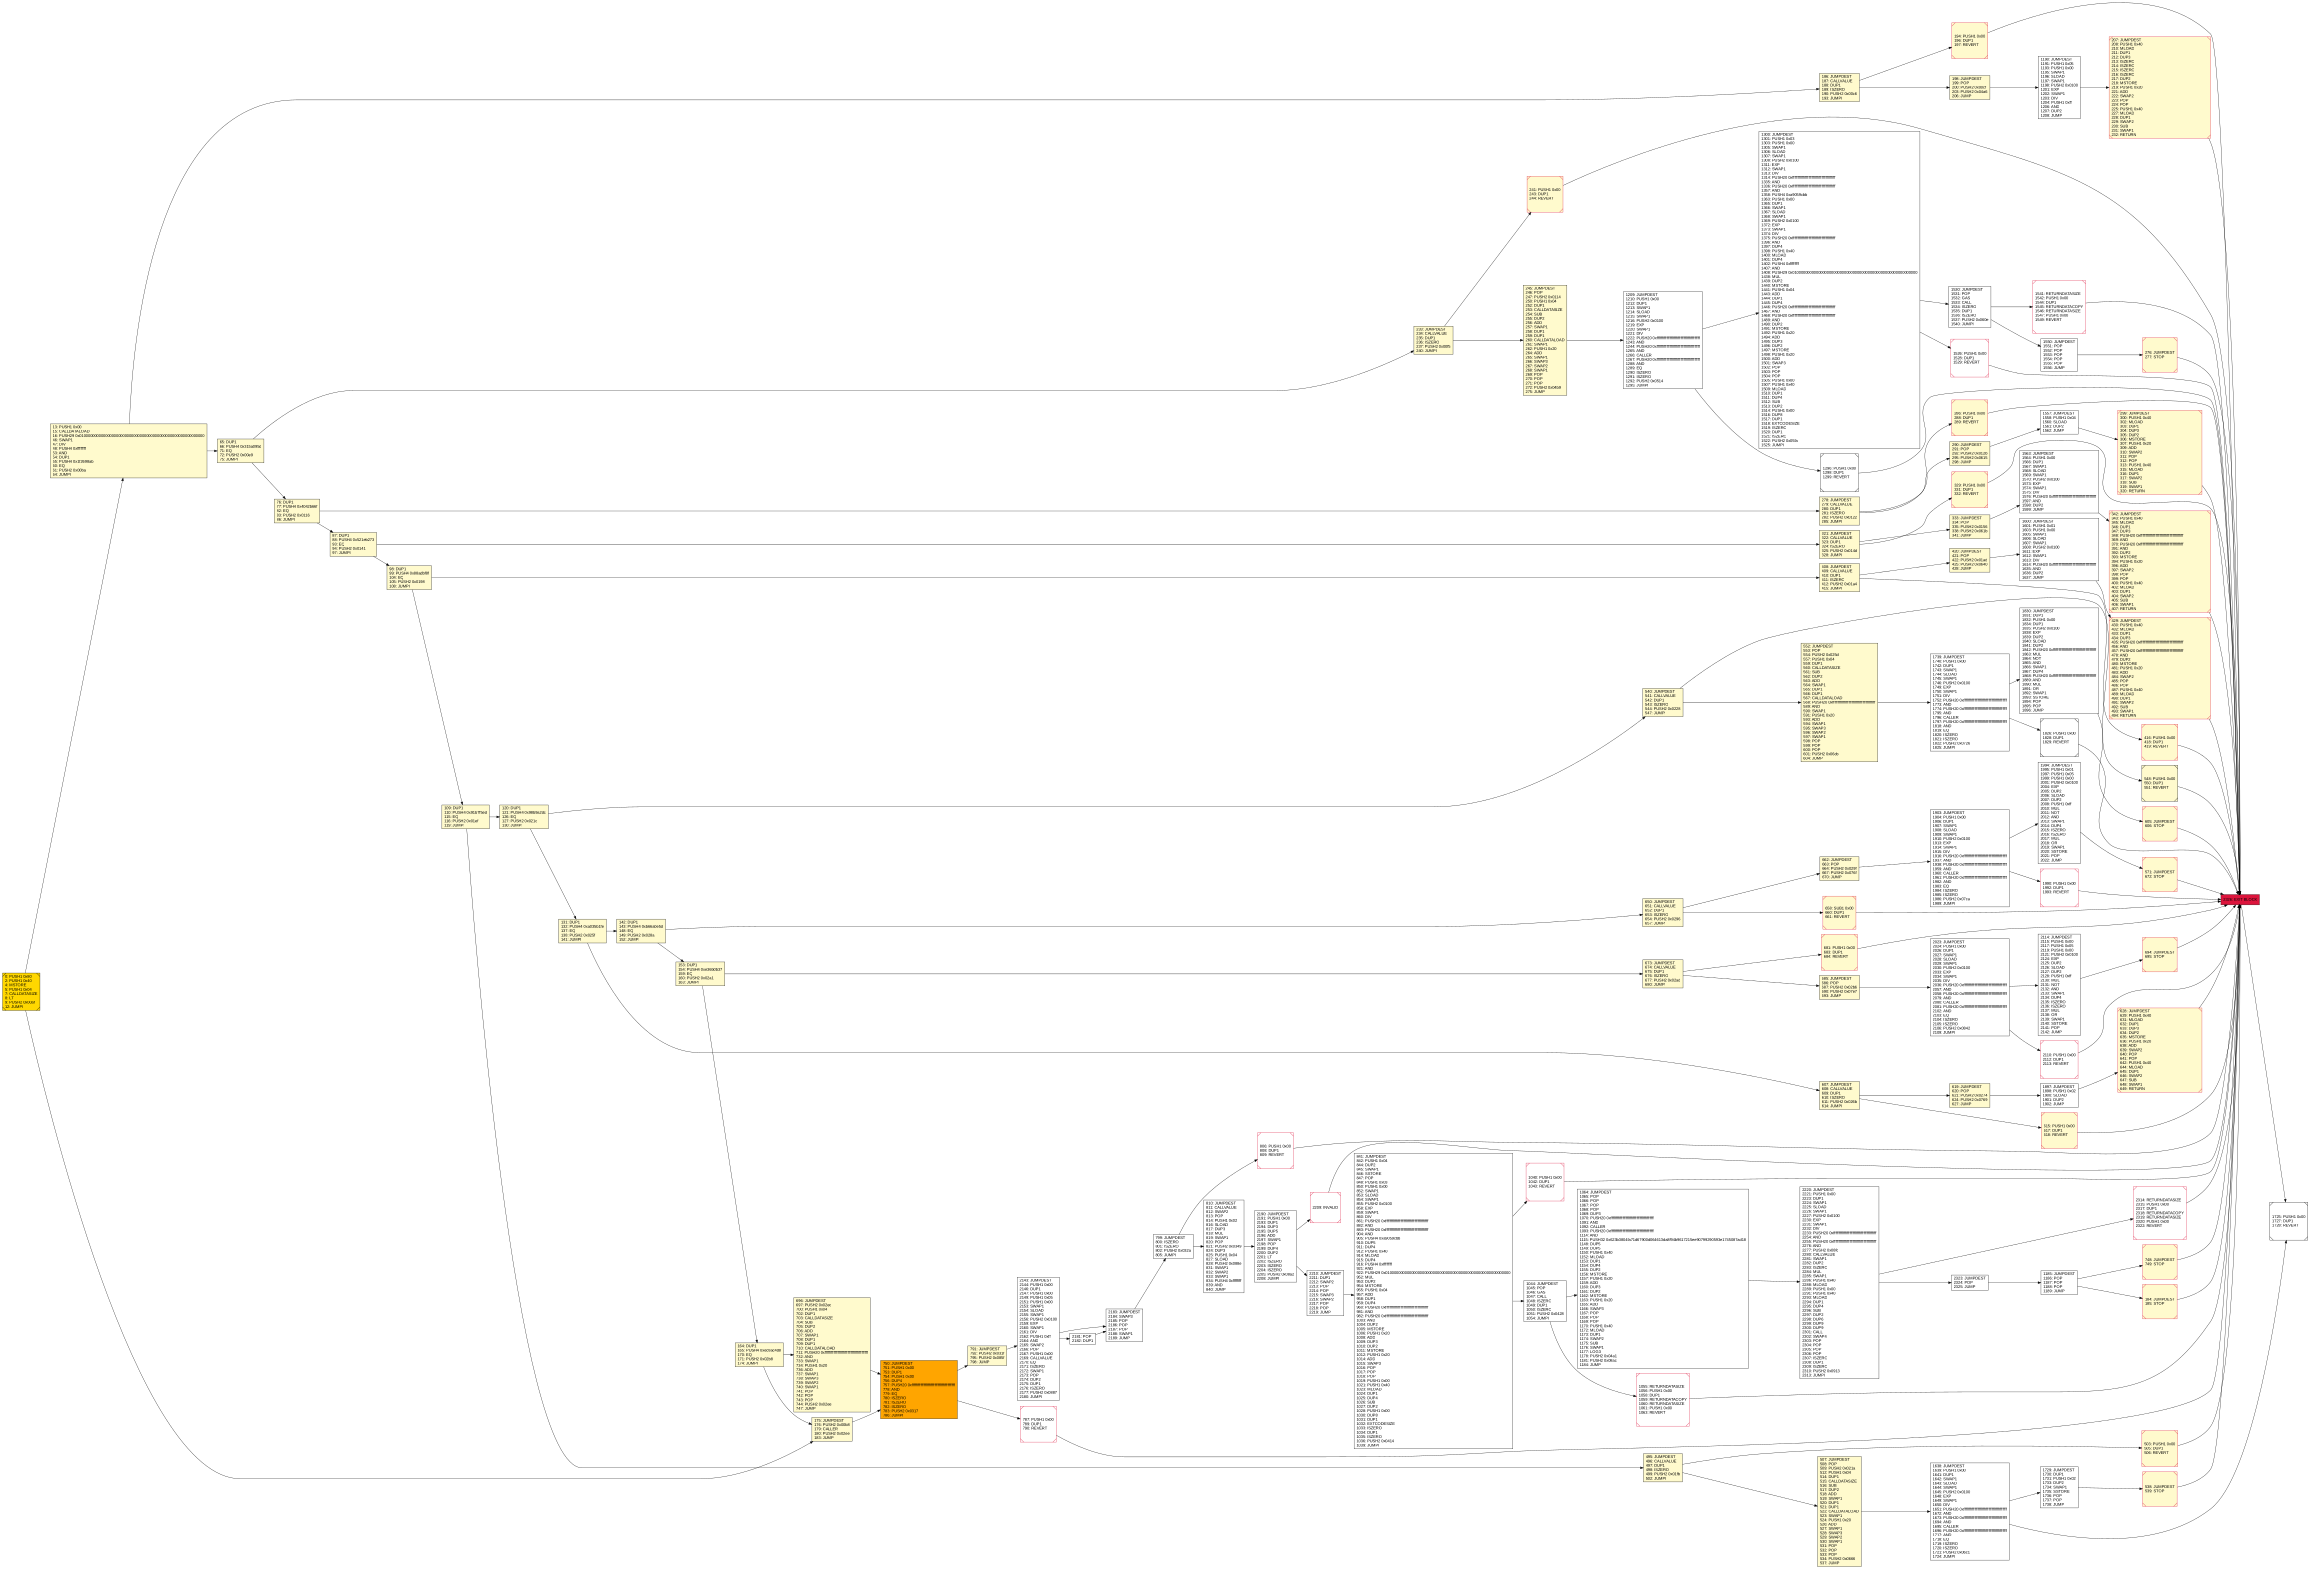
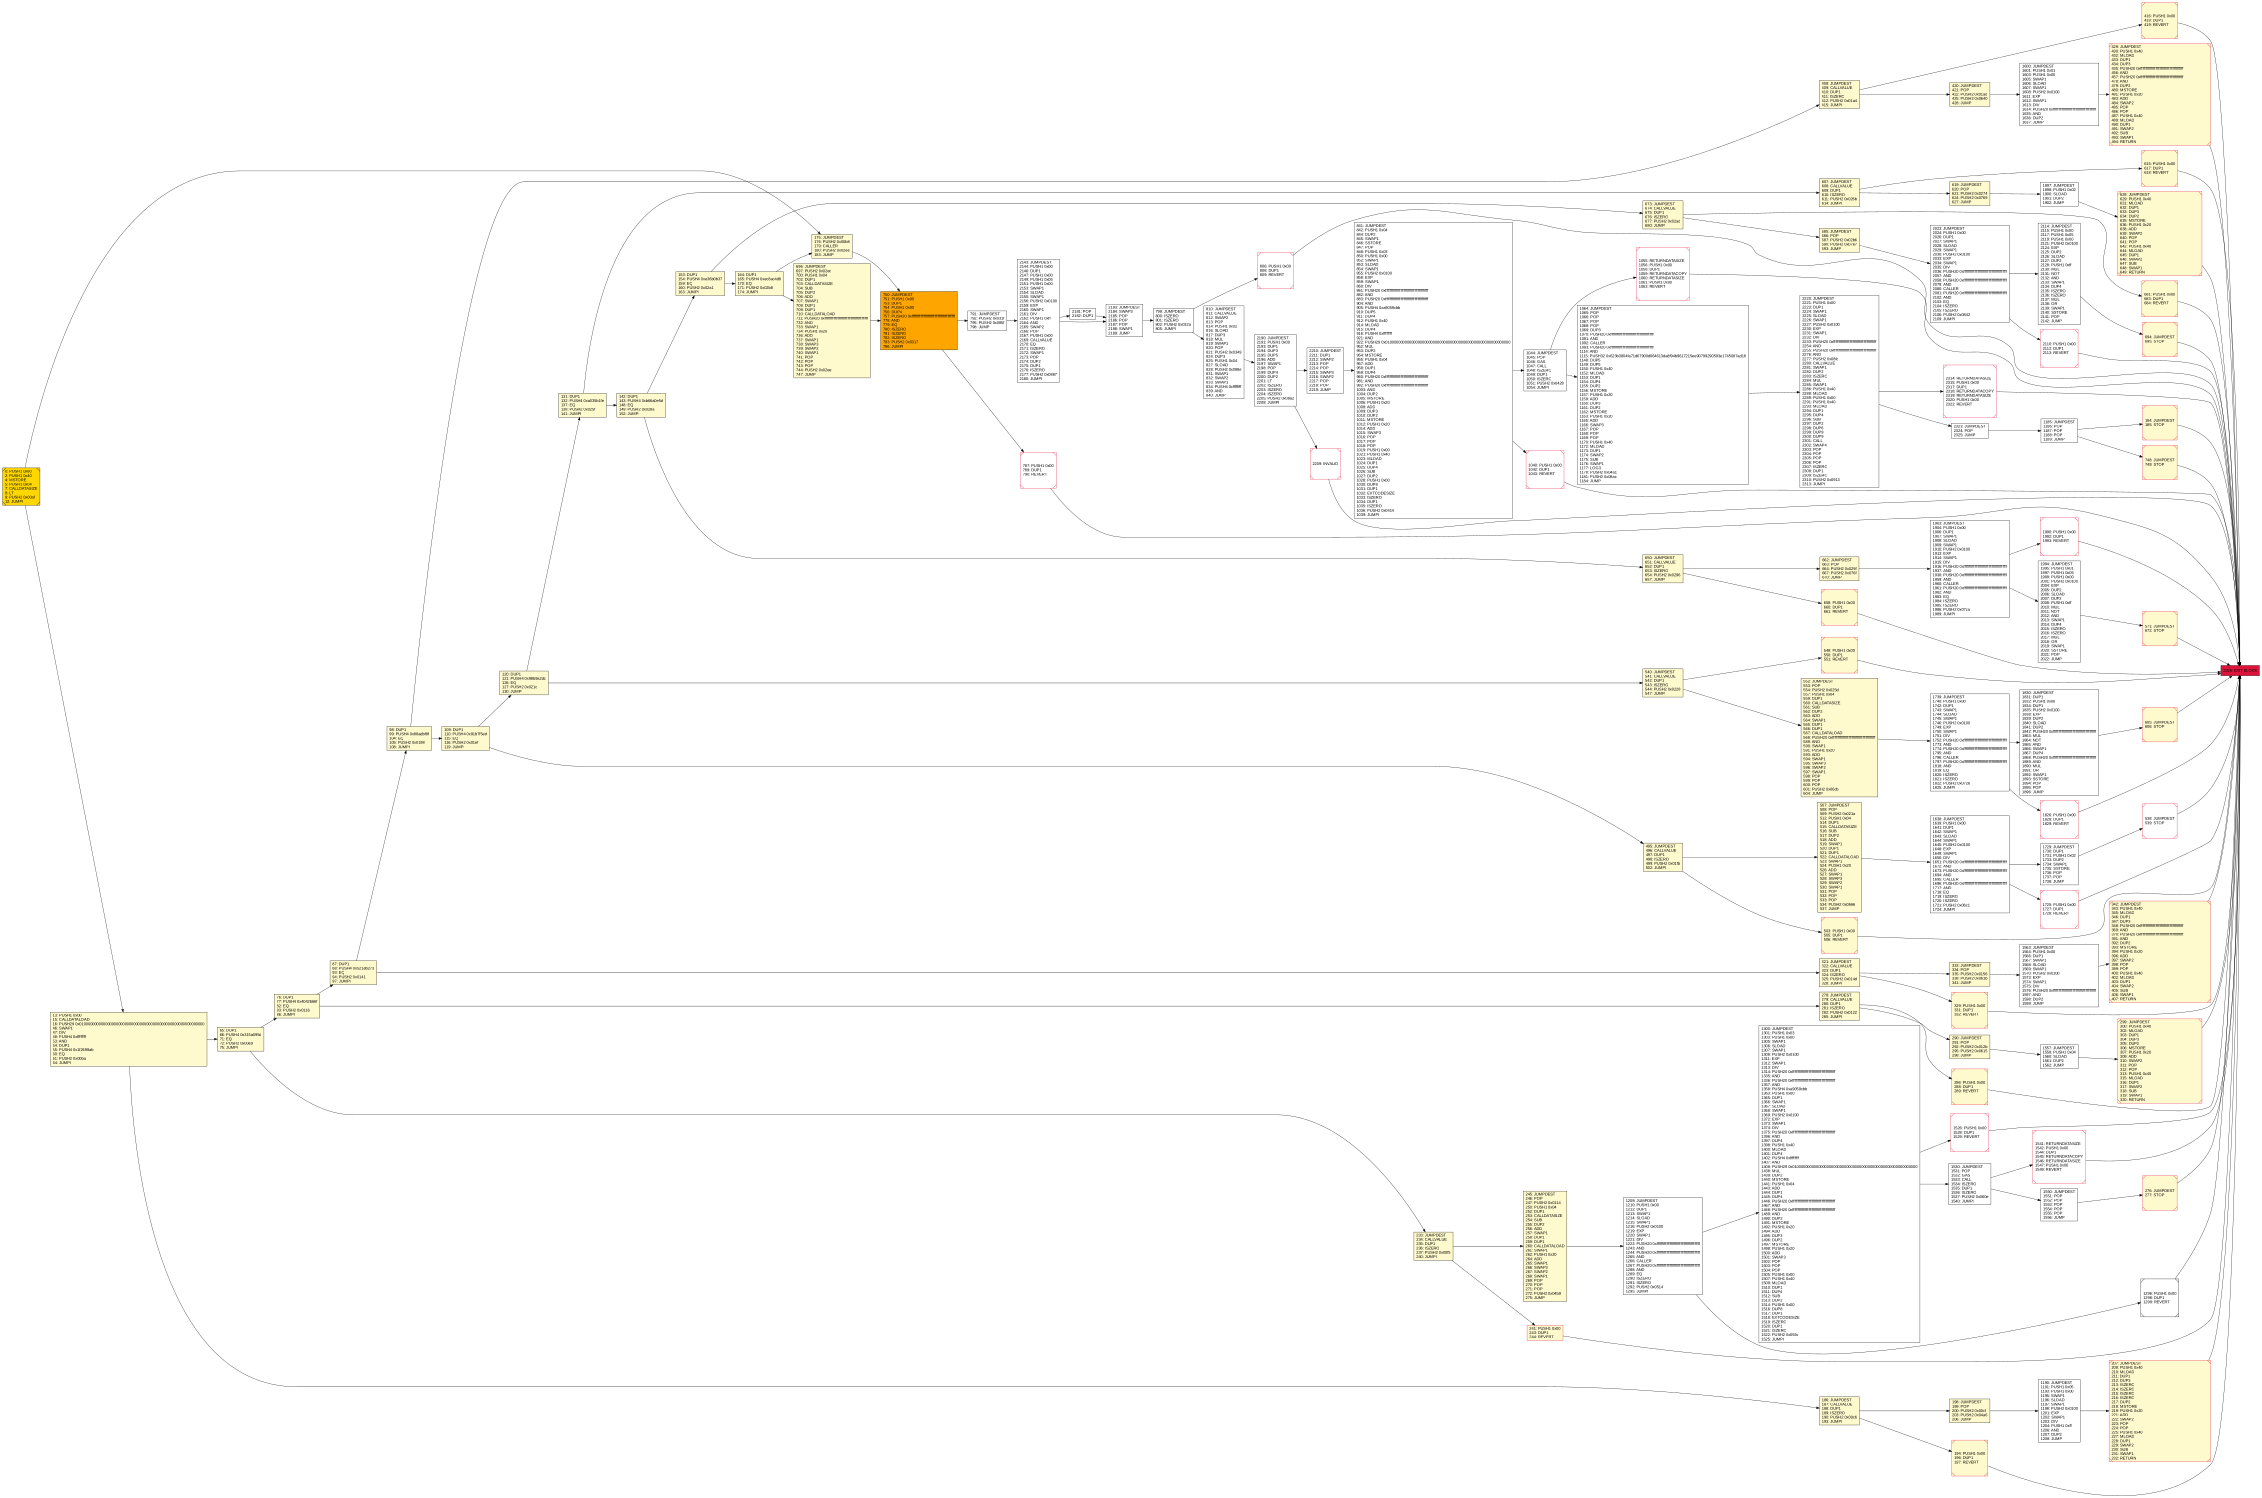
(1545, 194) -> (1545, 1333)
(2059, 738) -> (2059, 820)
(2160, 783) -> (1839, 655)
(1839, 913) -> (1839, 607)
(2263, 1052) -> (2215, 832)
(2289, 1221) -> (2059, 909)
(987, 1356) -> (987, 321)
(2160, 1489) -> (2160, 821)
